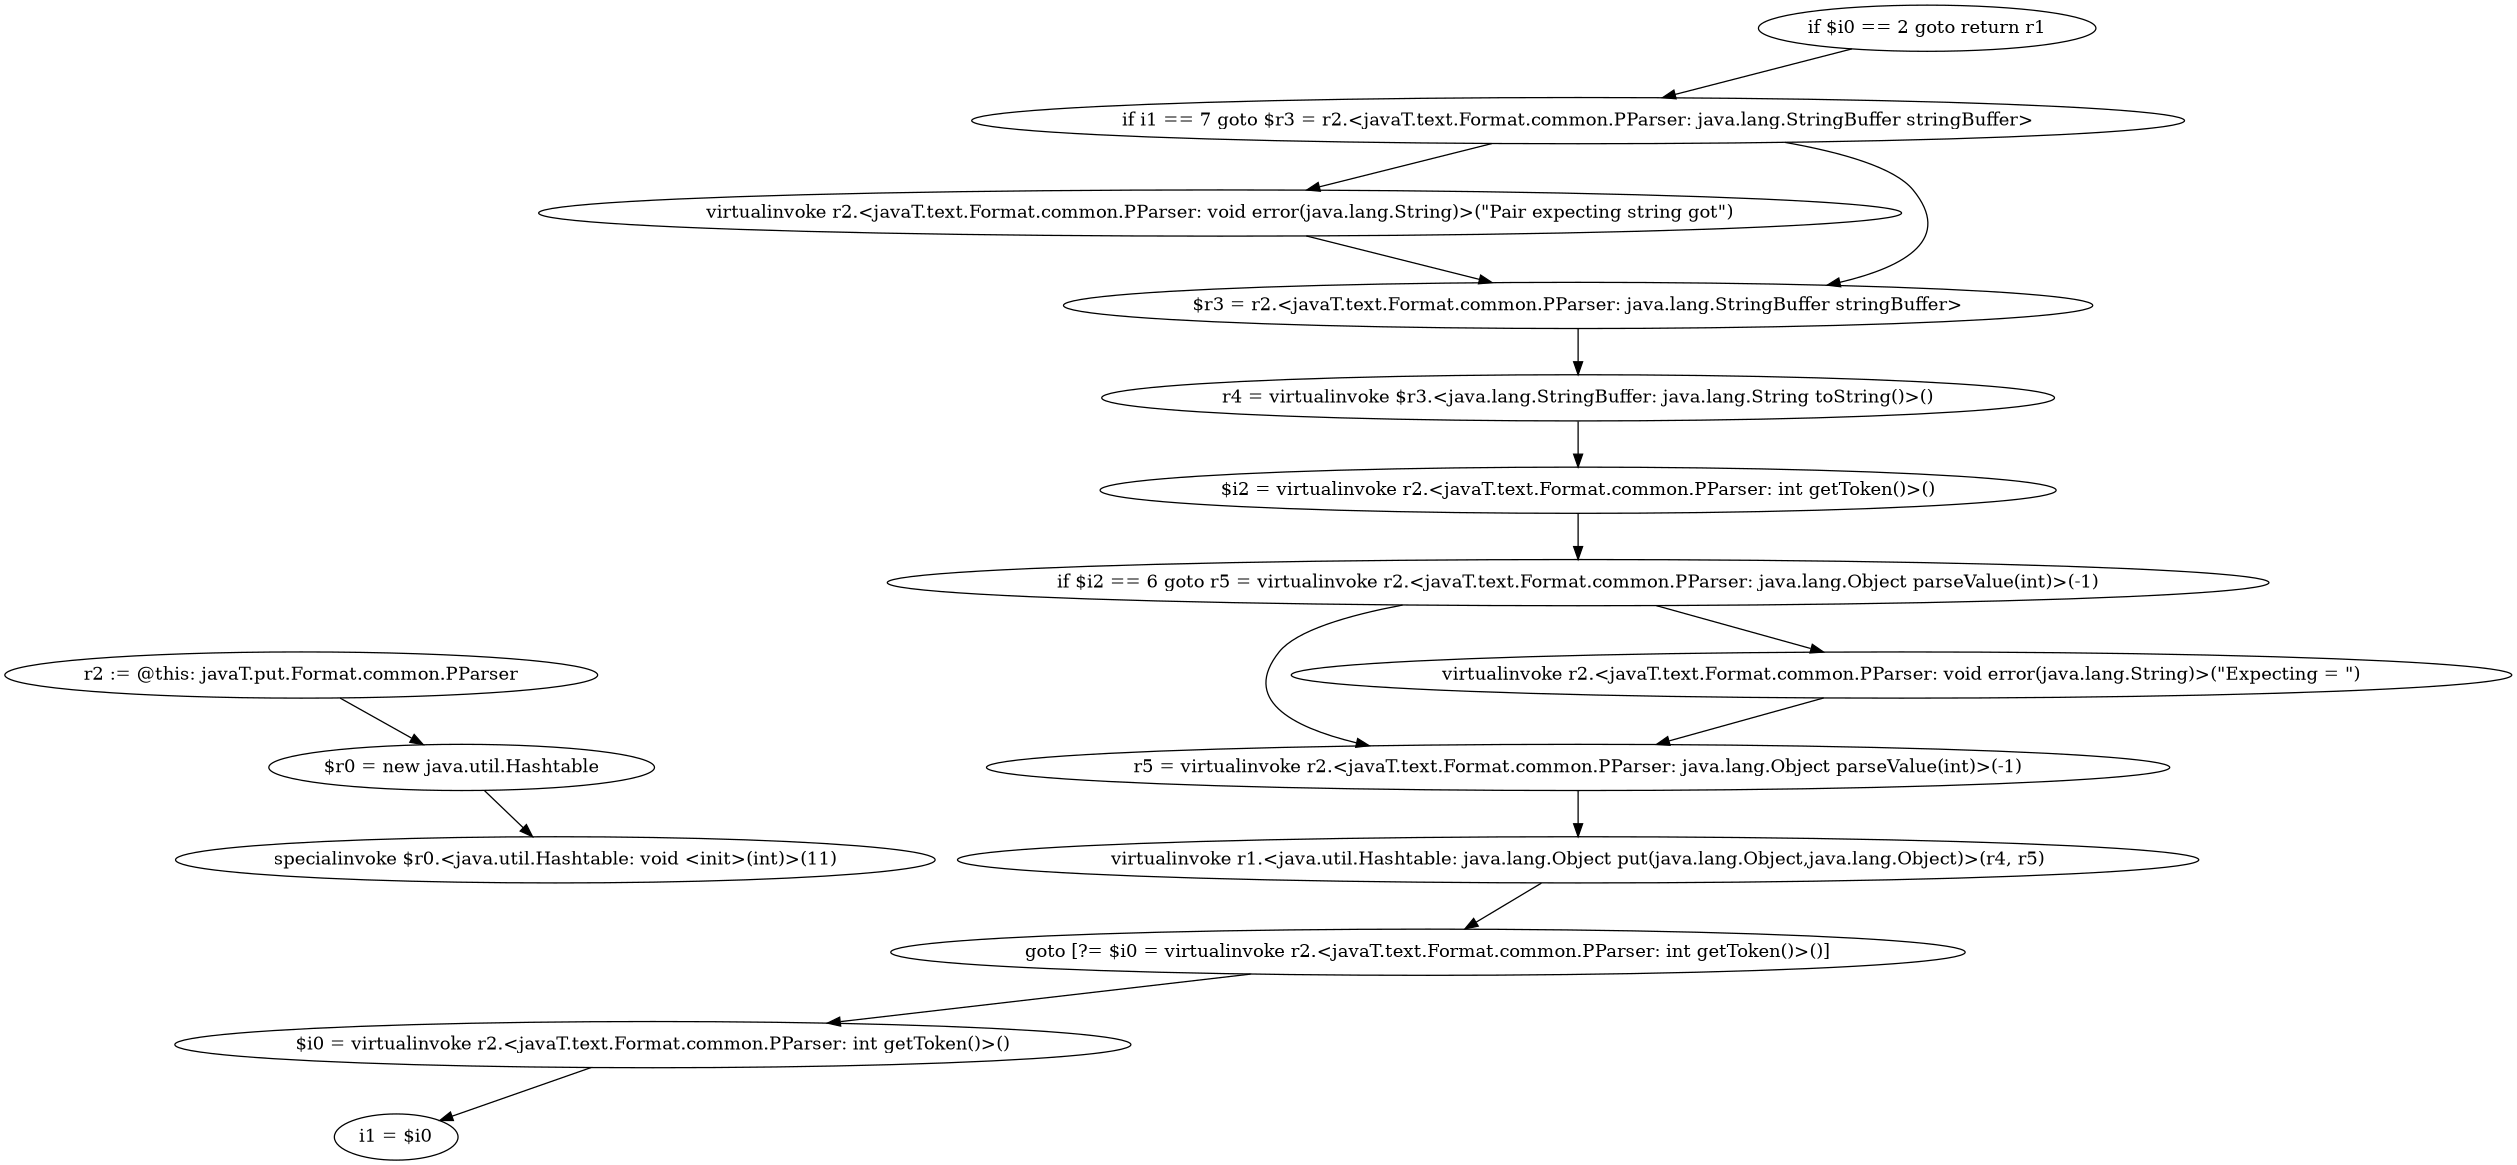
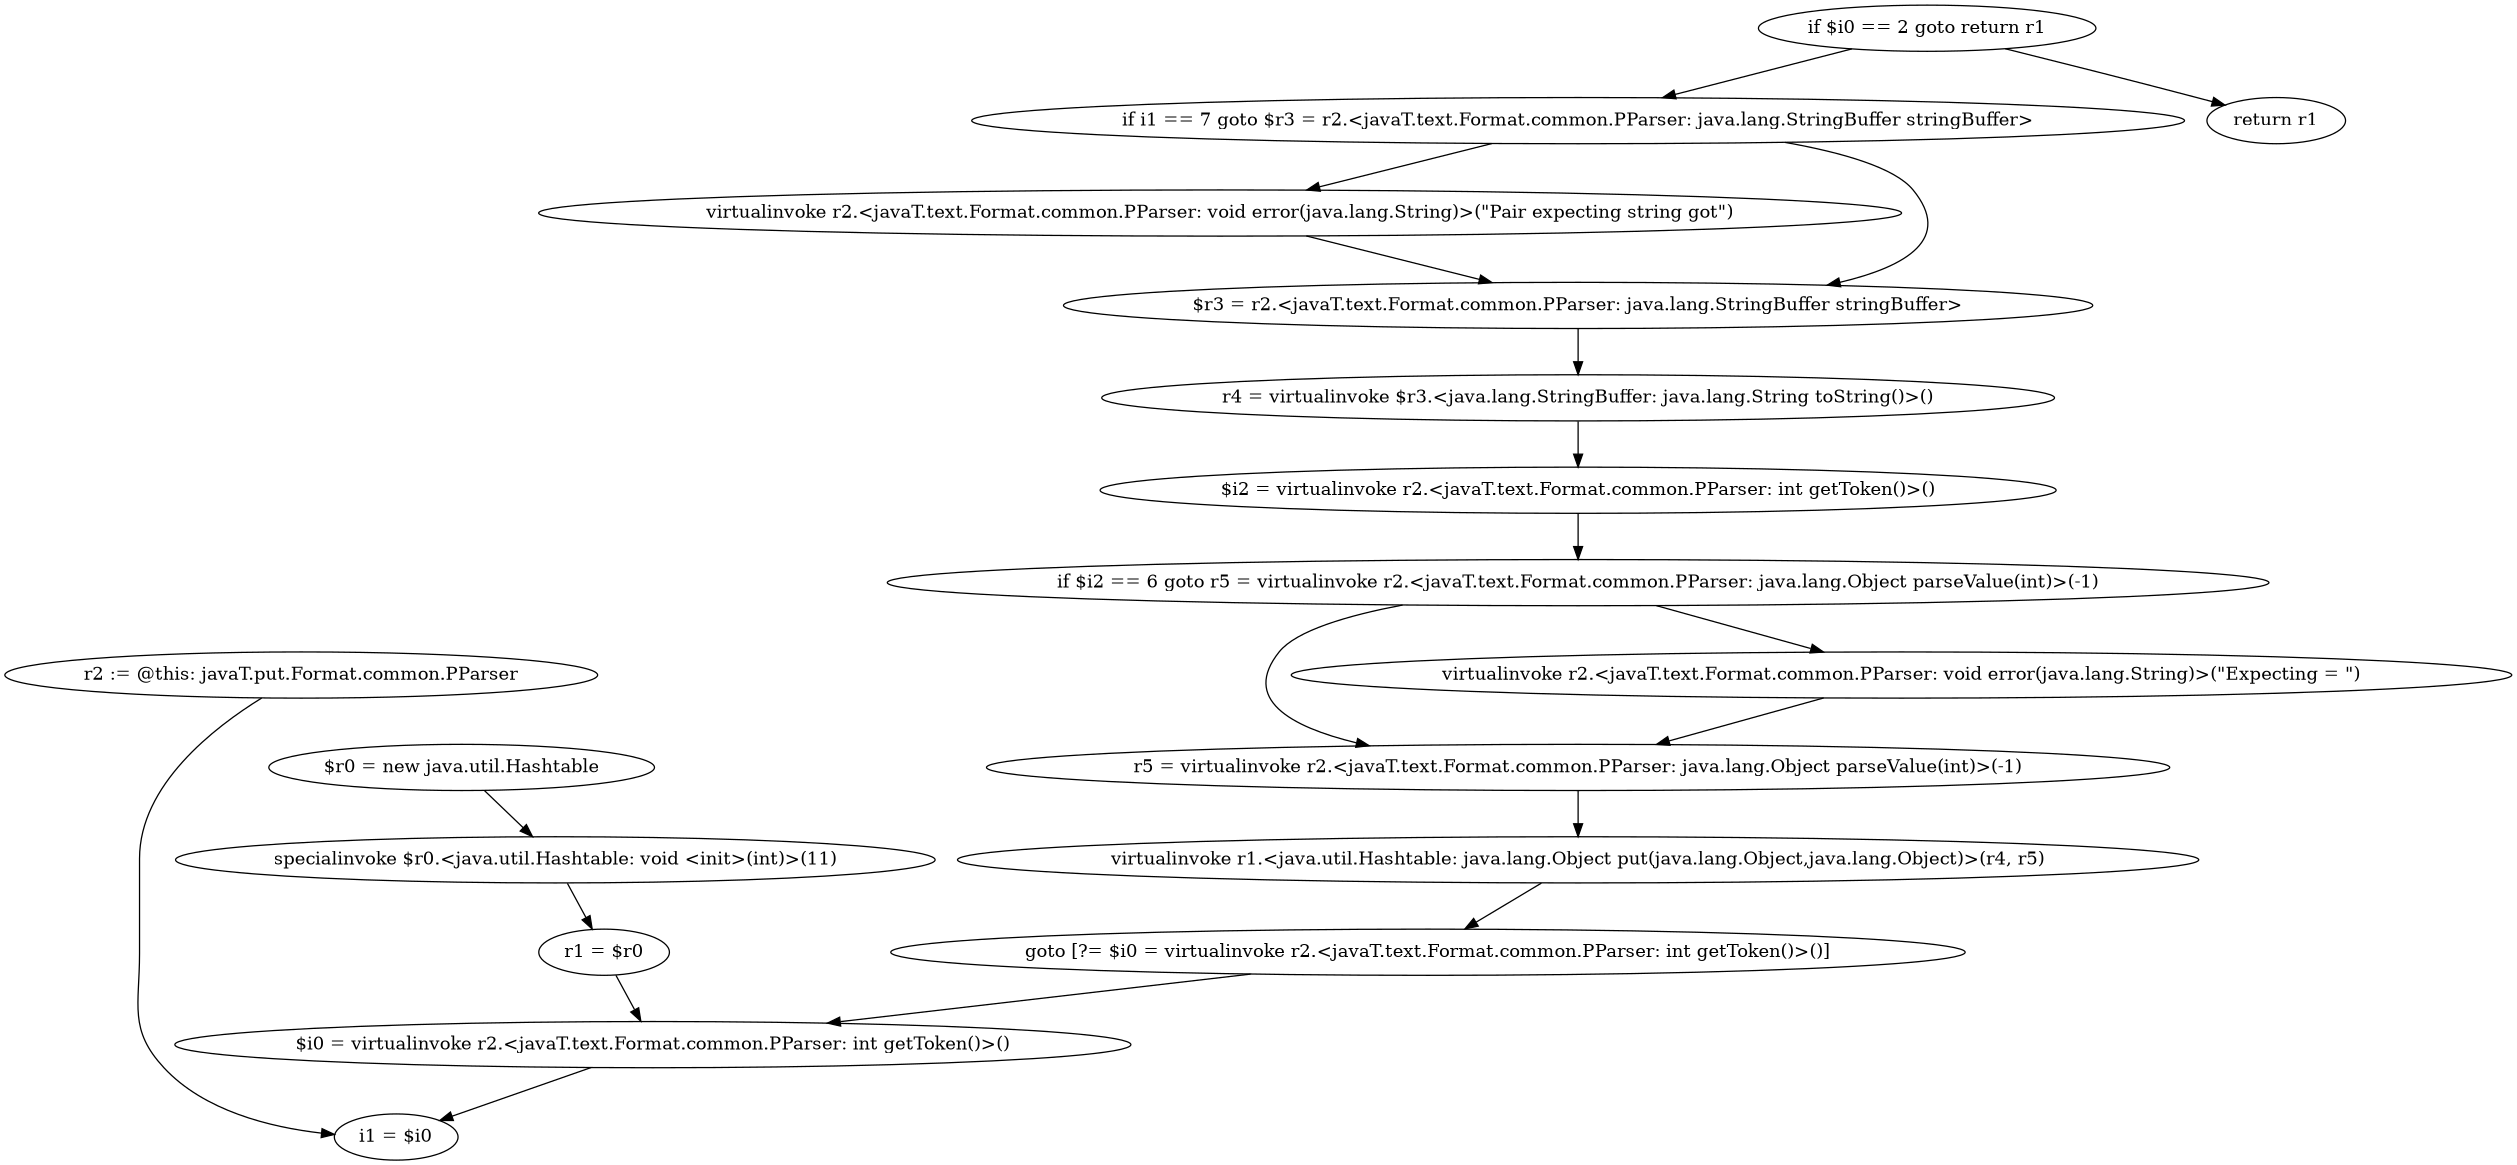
none -> (2276, 121)
(376, 718) -> (140, 949)
none -> (604, 952)
